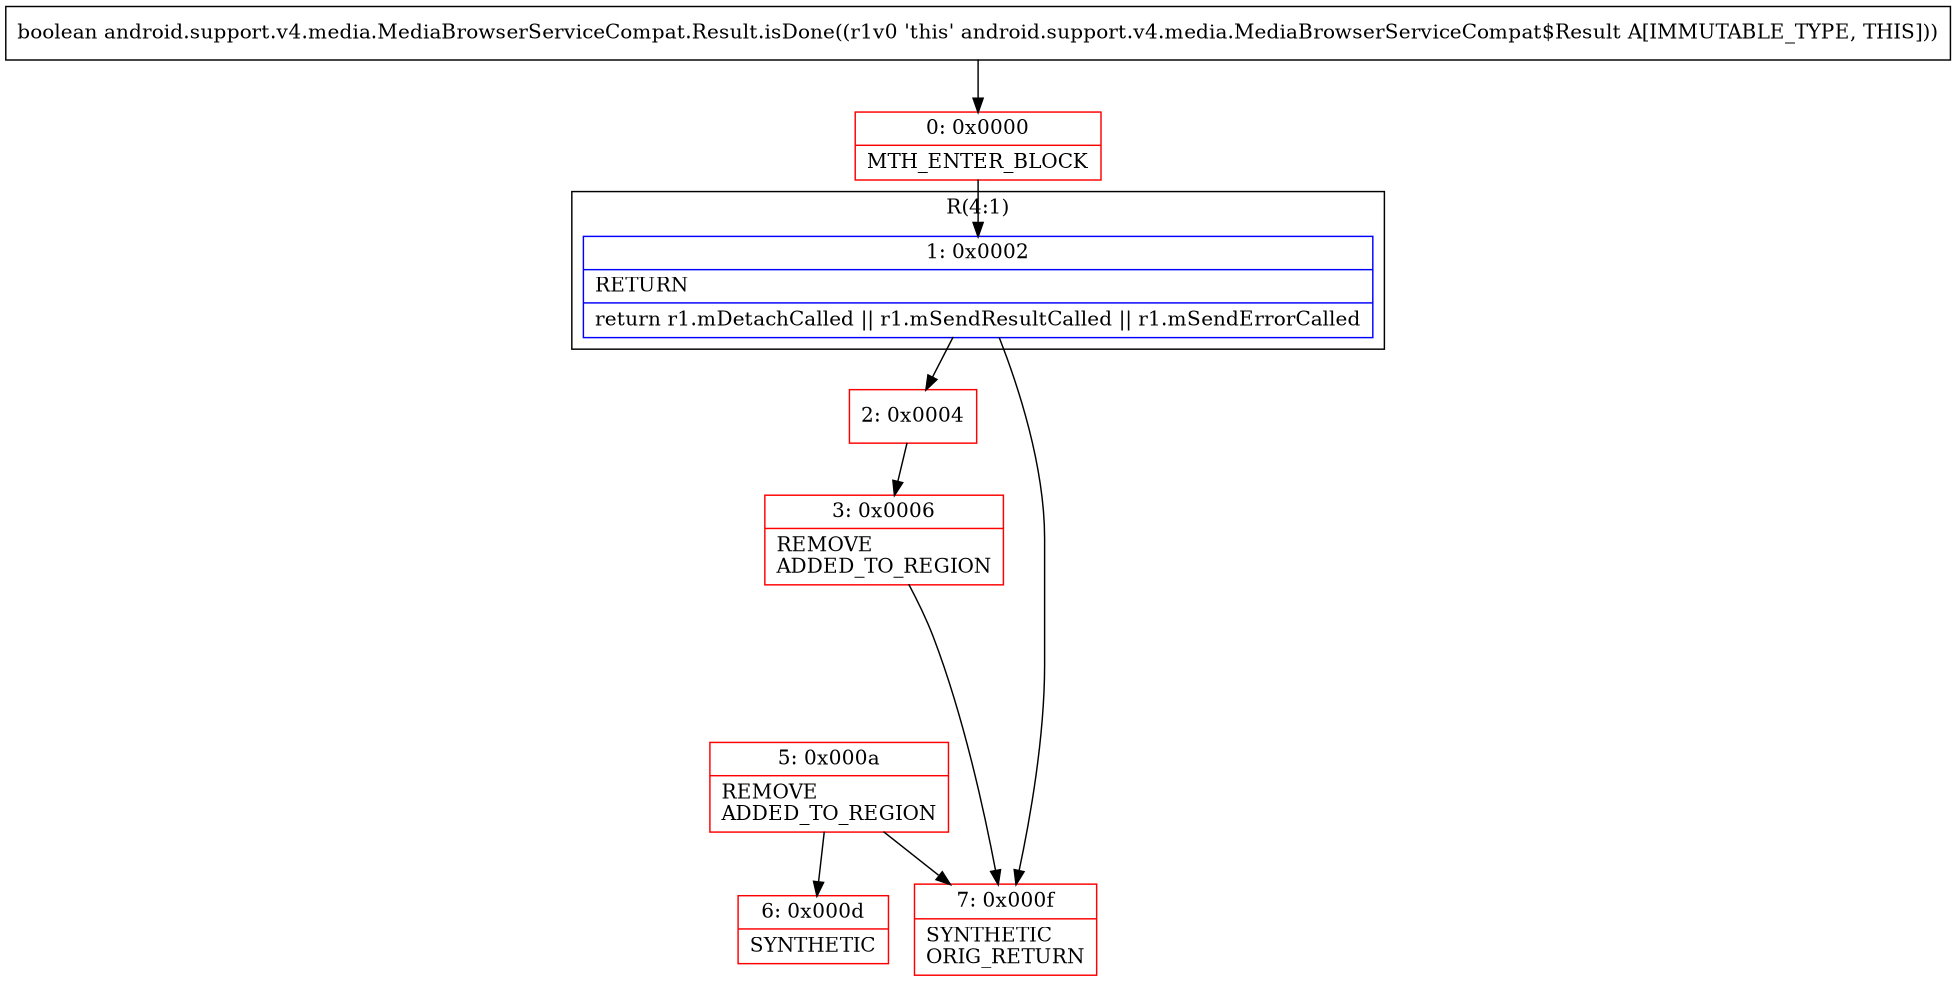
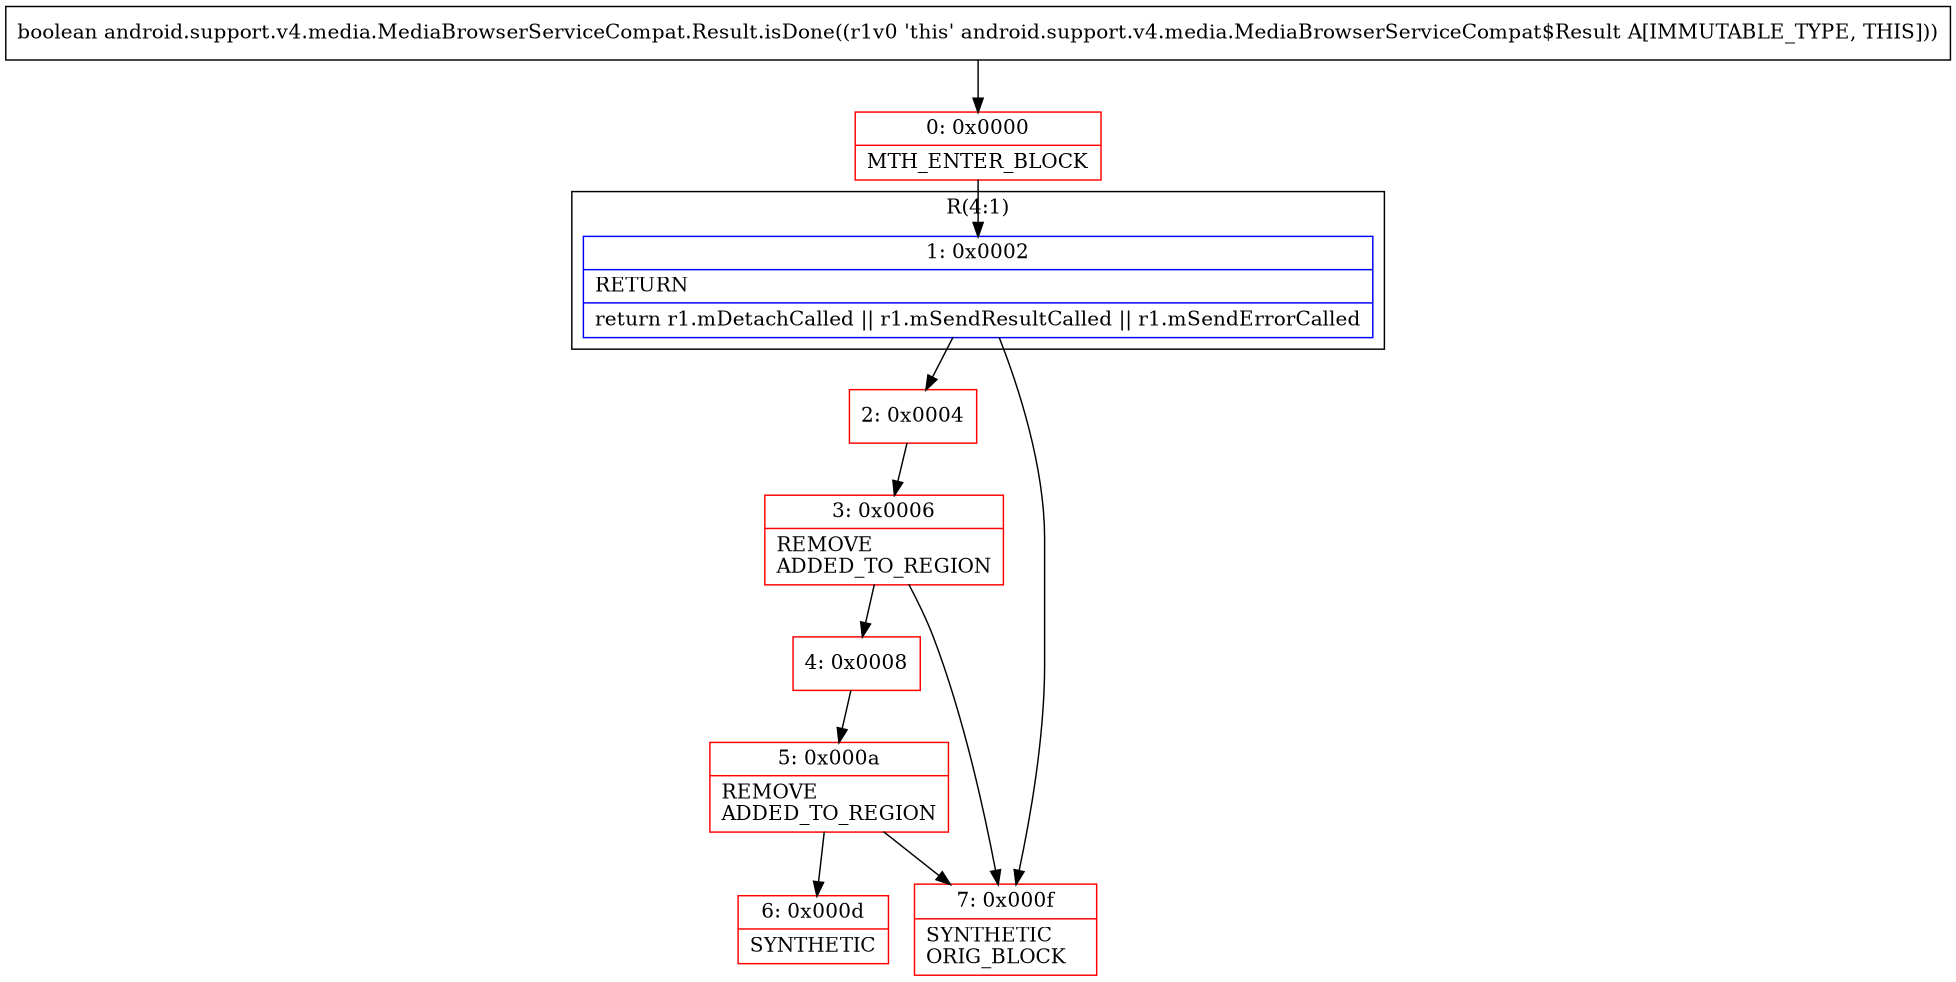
none -> (857, 664)
(1006, 957) -> (996, 957)
